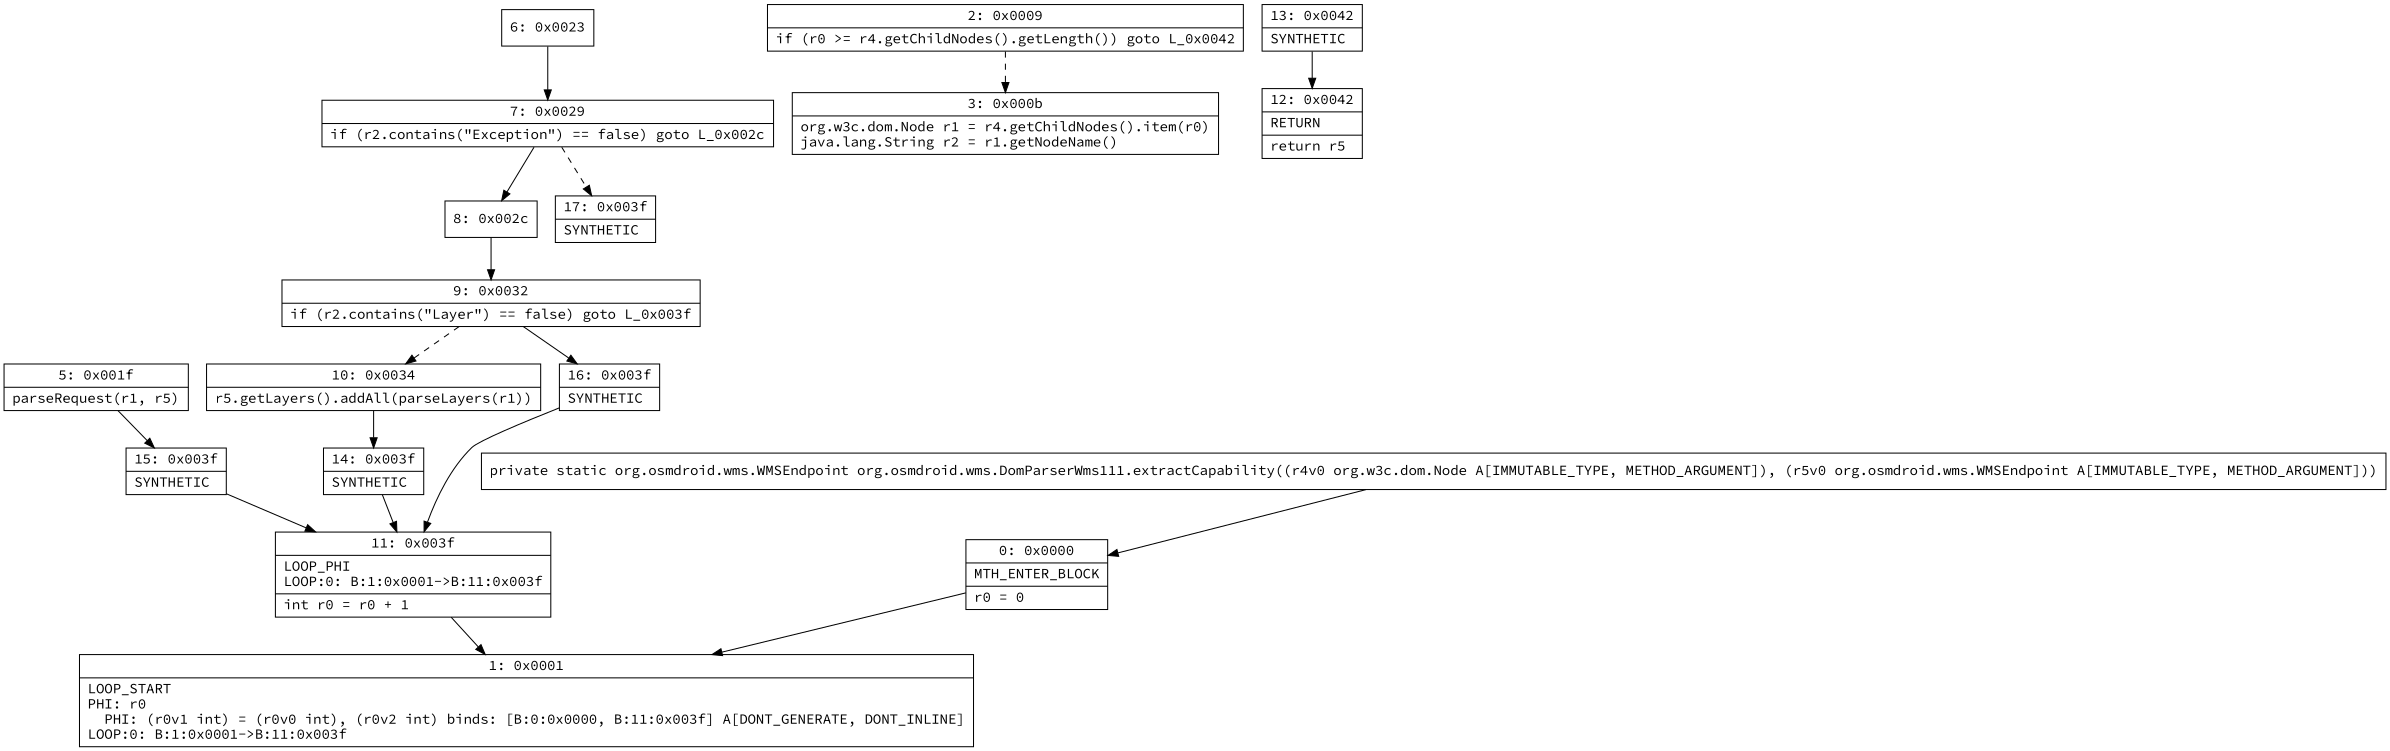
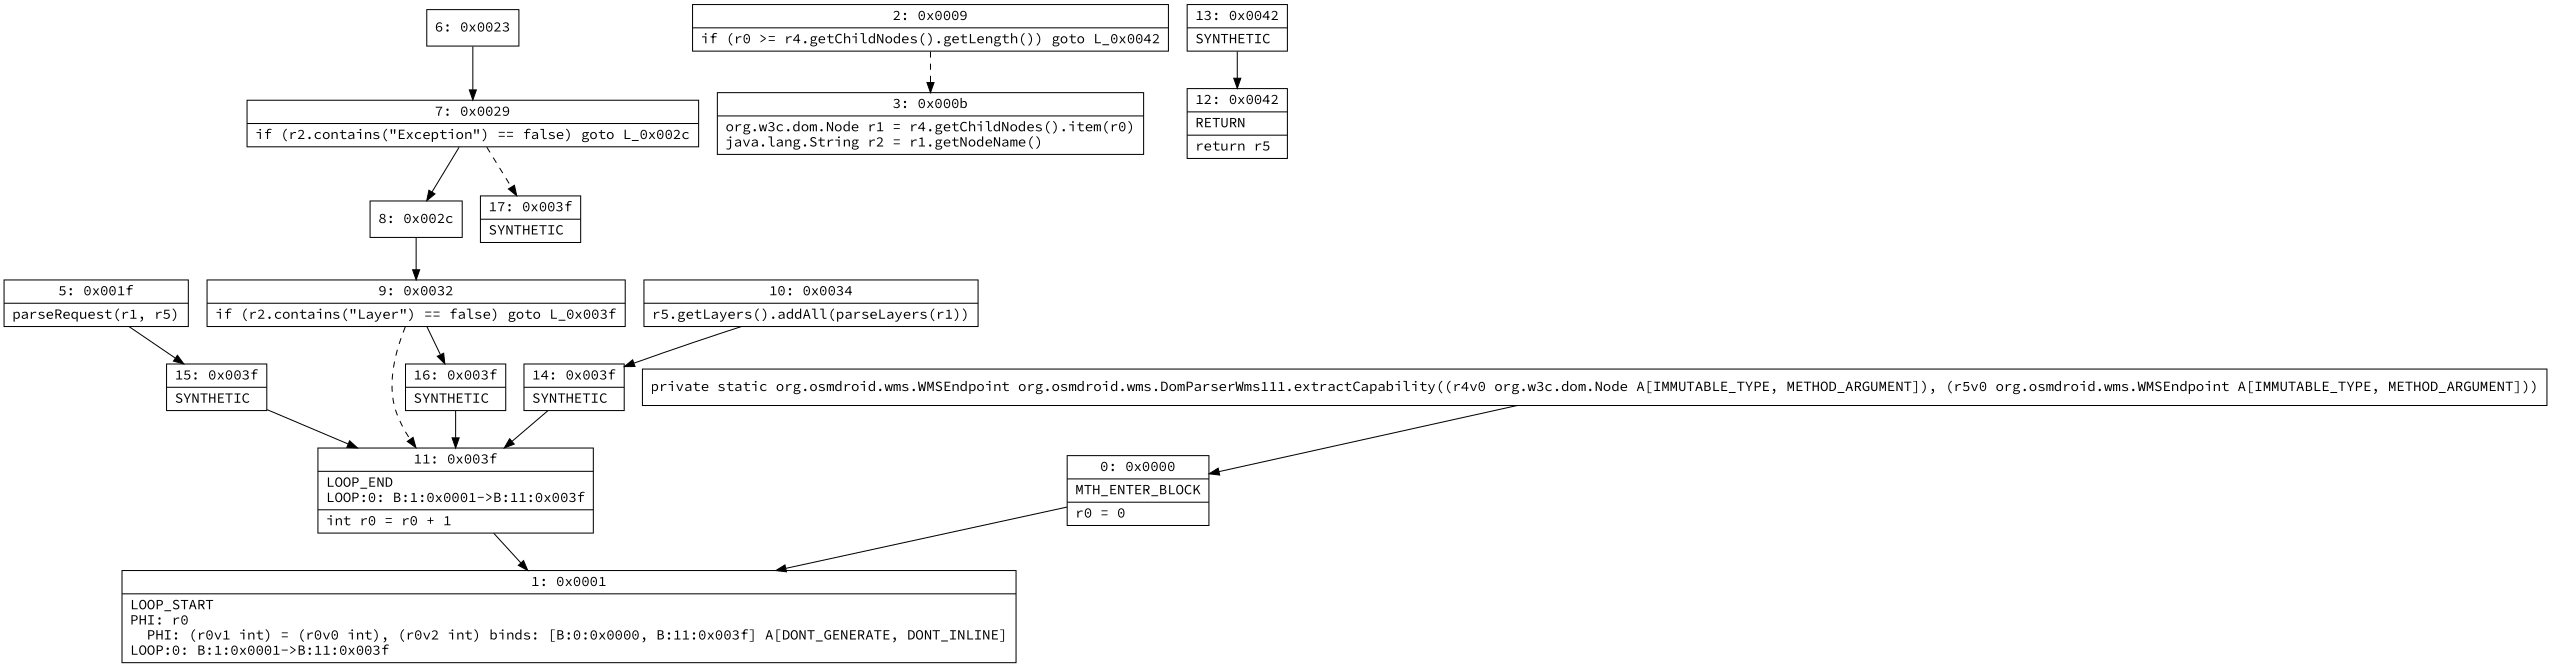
(437, 342) -> (392, 384)
(317, 566) -> (360, 482)
